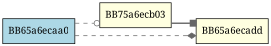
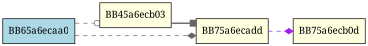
(135, 15) -> (135, 15)
(232, 31) -> (232, 31)
none -> (329, 31)
